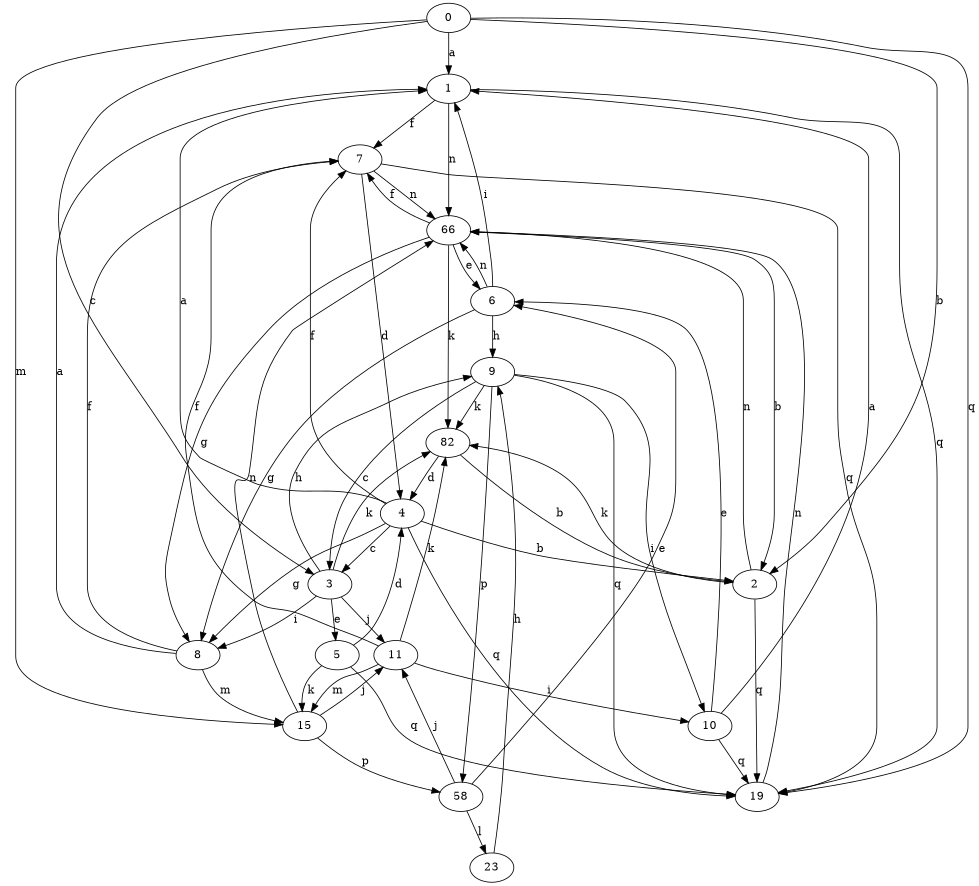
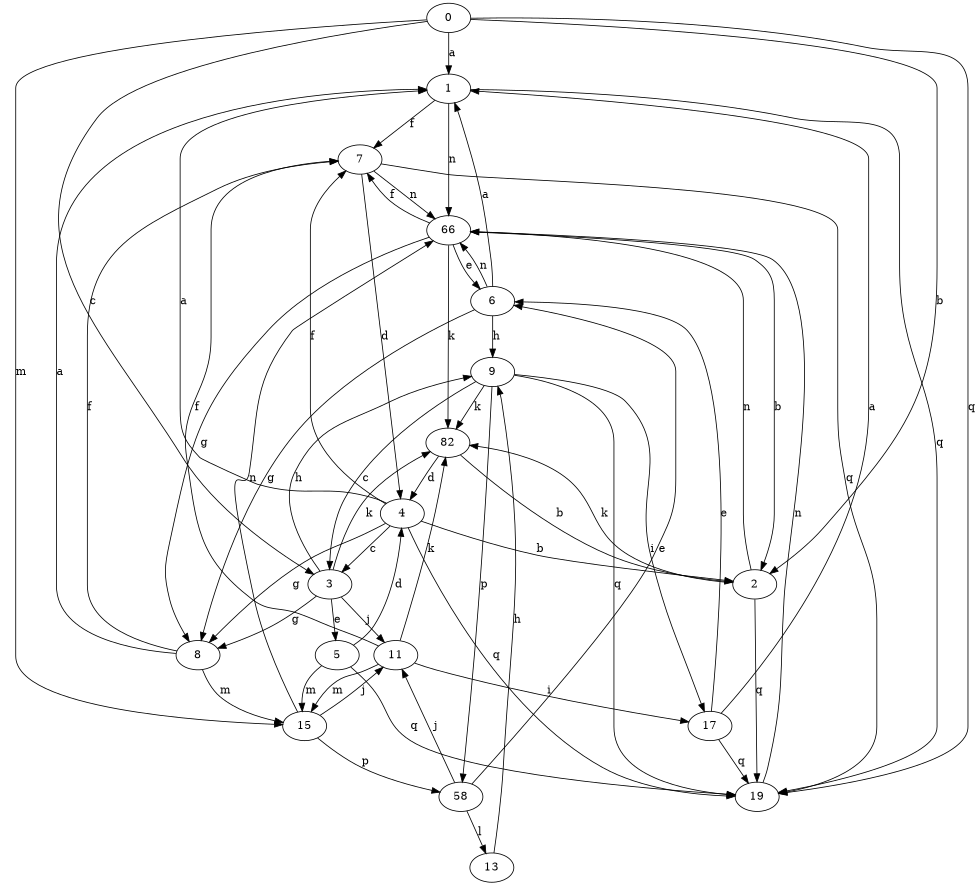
(486, 195) -> (486, 195)
(296, 620) -> (296, 620)
(311, 691) -> (311, 691)
(710, 726) -> (710, 726)
(492, 868) -> (492, 868)
